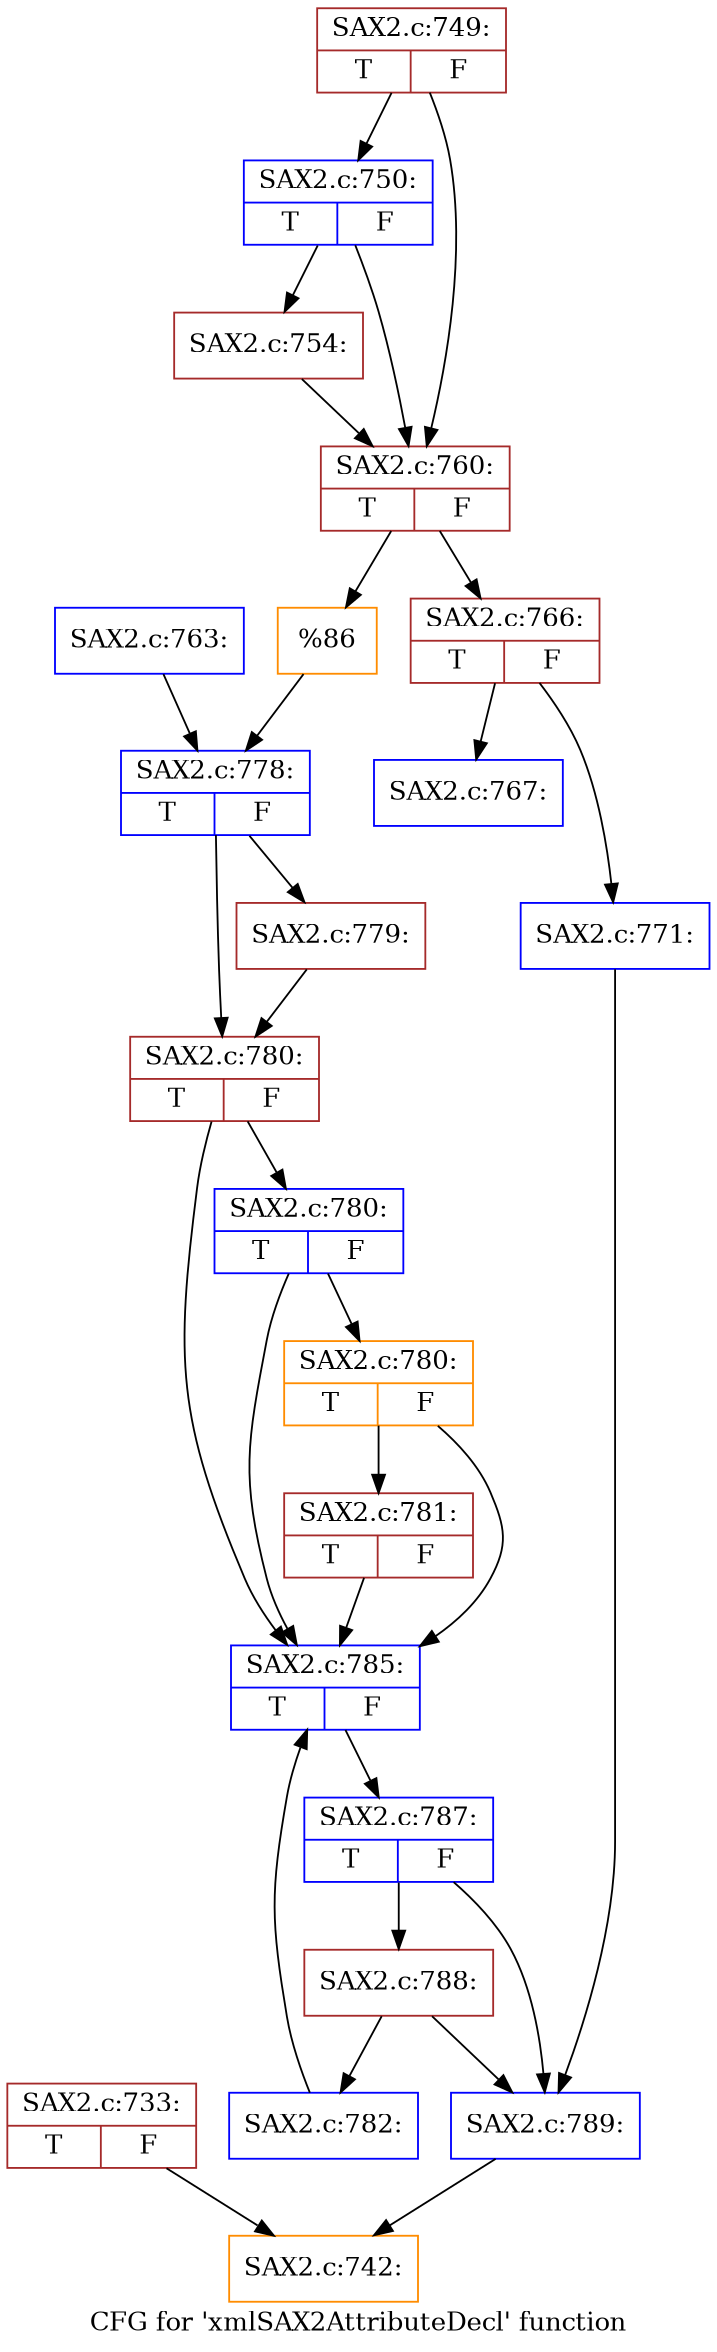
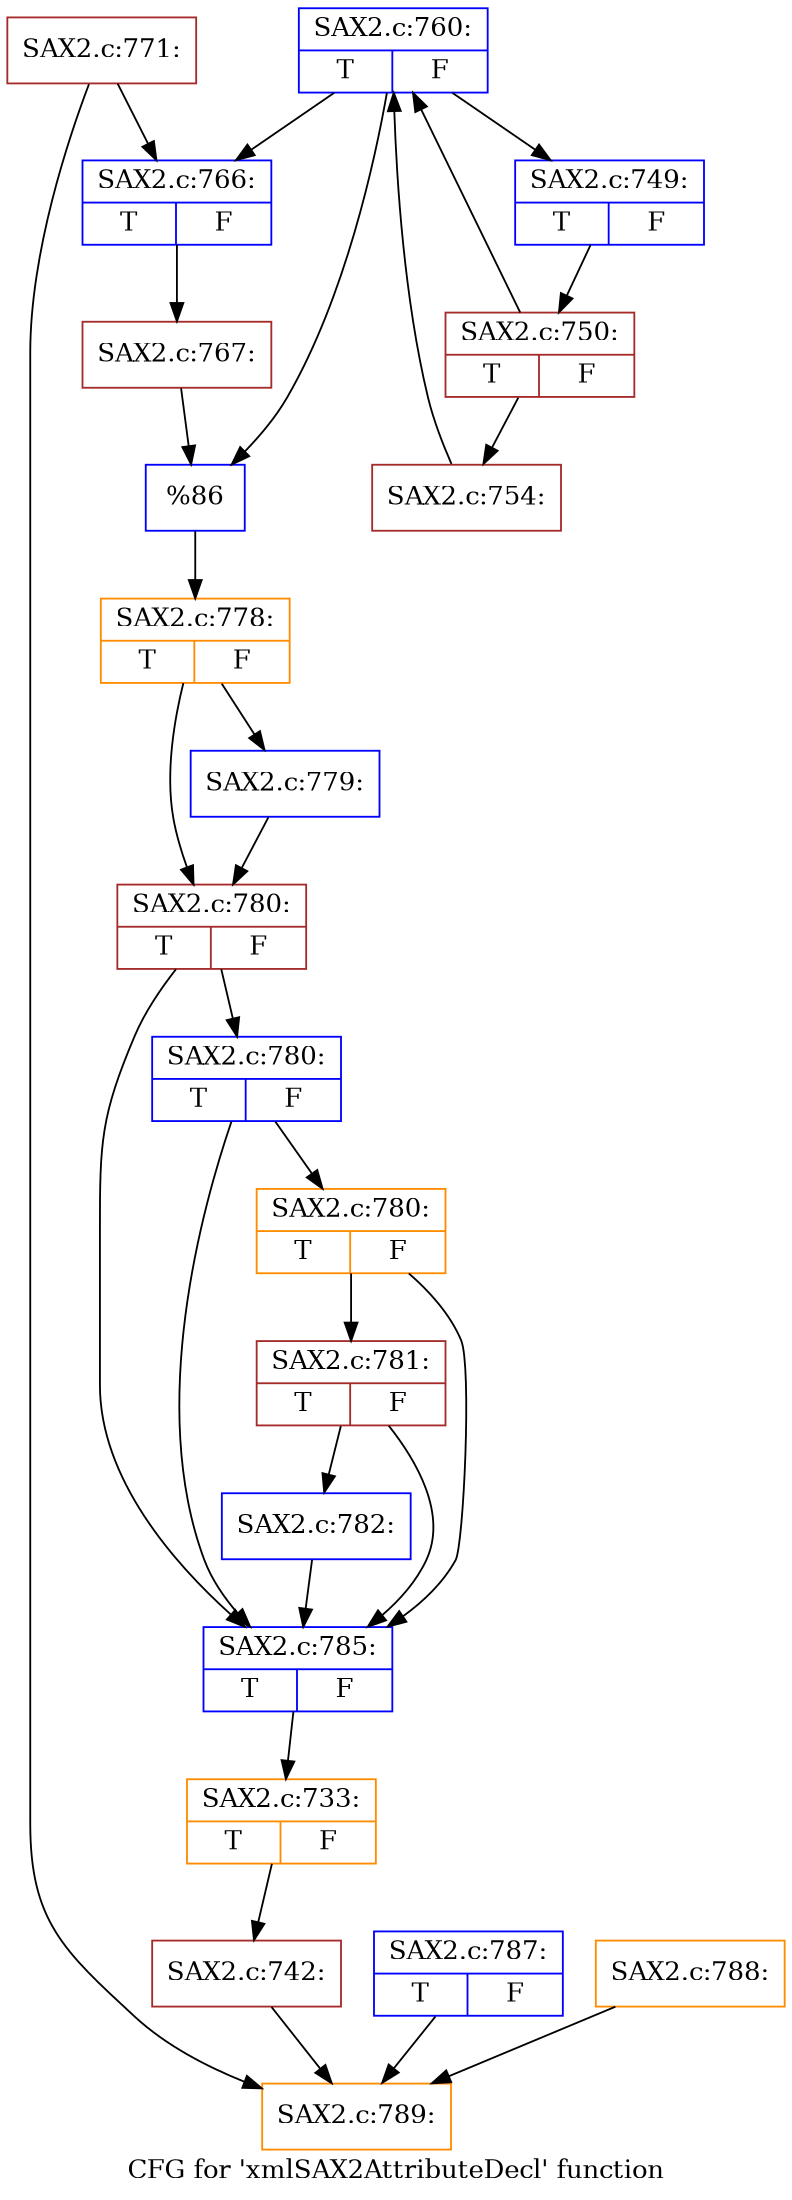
(412, 50) -> (610, 203)
(338, 203) -> (540, 355)
(456, 260) -> (494, 121)
none -> (185, 417)
(415, 489) -> (393, 50)
(149, 641) -> none
(327, 641) -> (195, 498)
(505, 641) -> (177, 203)
(590, 778) -> (133, 114)
(215, 793) -> (195, 641)
(468, 793) -> (177, 355)
(331, 936) -> (285, 784)
(615, 936) -> (102, 50)
(358, 1755) -> (291, 1736)
(399, 1906) -> none
(399, 1983) -> (690, 1974)
(366, 2046) -> (335, 1450)
(102, 2126) -> (281, 1821)
(545, 2126) -> (357, 2117)
(443, 2192) -> (296, 2038)
(324, 2269) -> (247, 1974)
